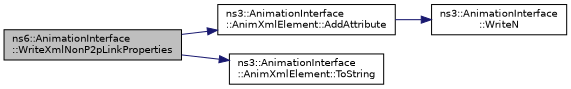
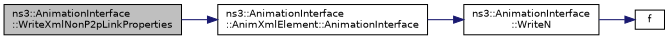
(307, 20) -> (323, 20)
none -> (650, 20)
(93, 45) -> (93, 20)
(307, 69) -> none
